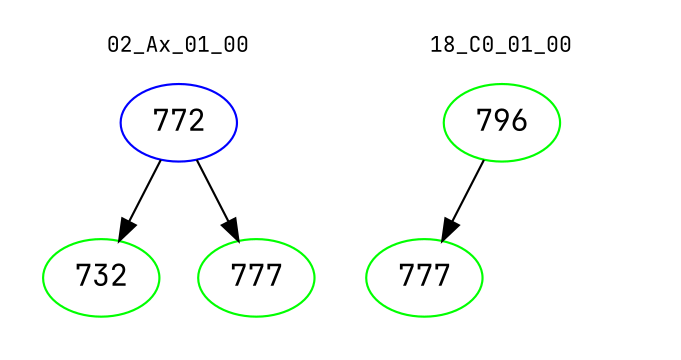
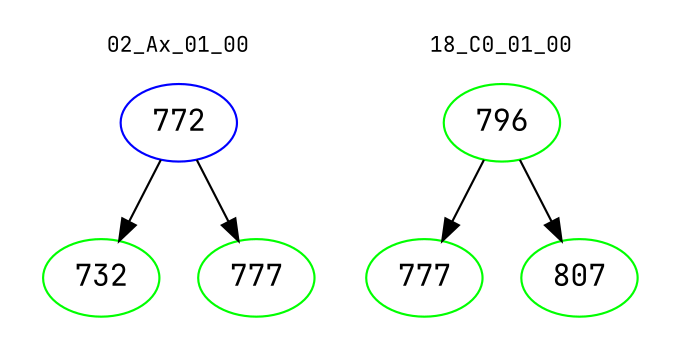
none -> (579, 278)
